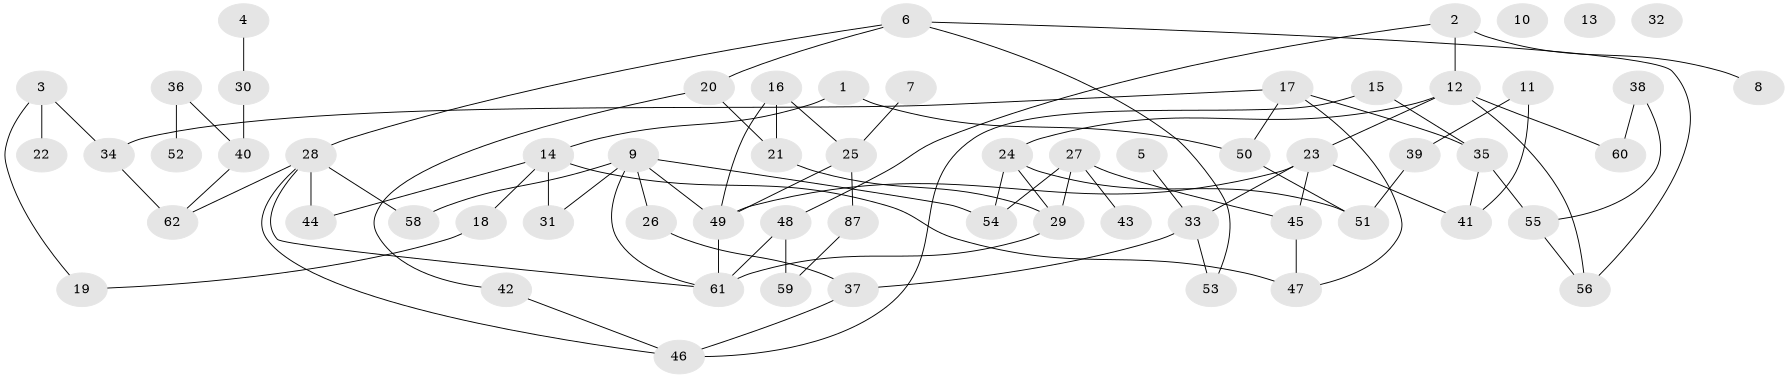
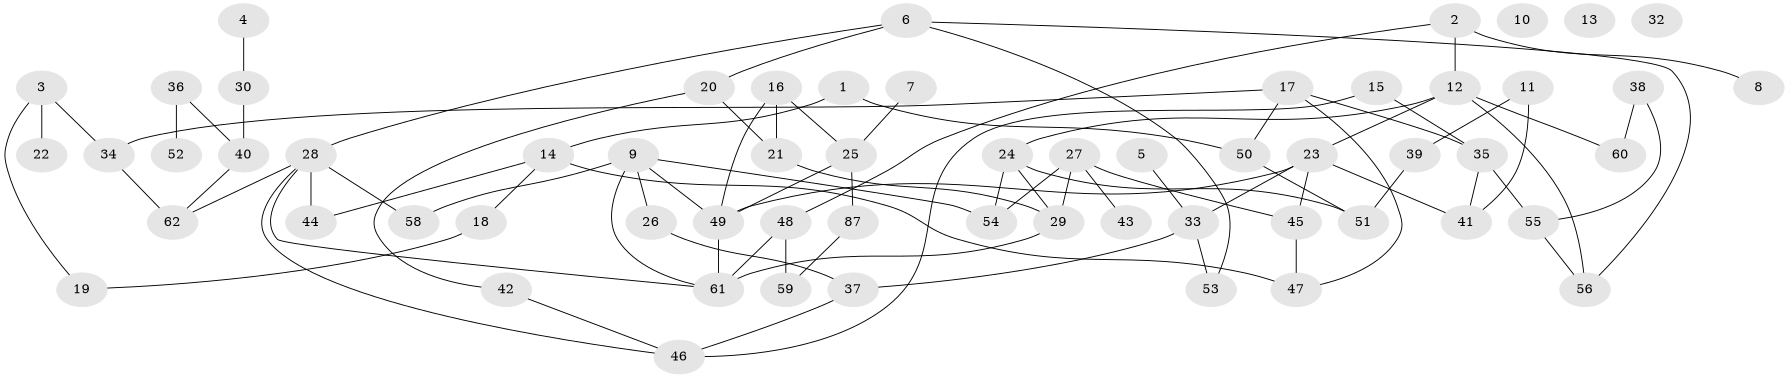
(548, 222) -> none
